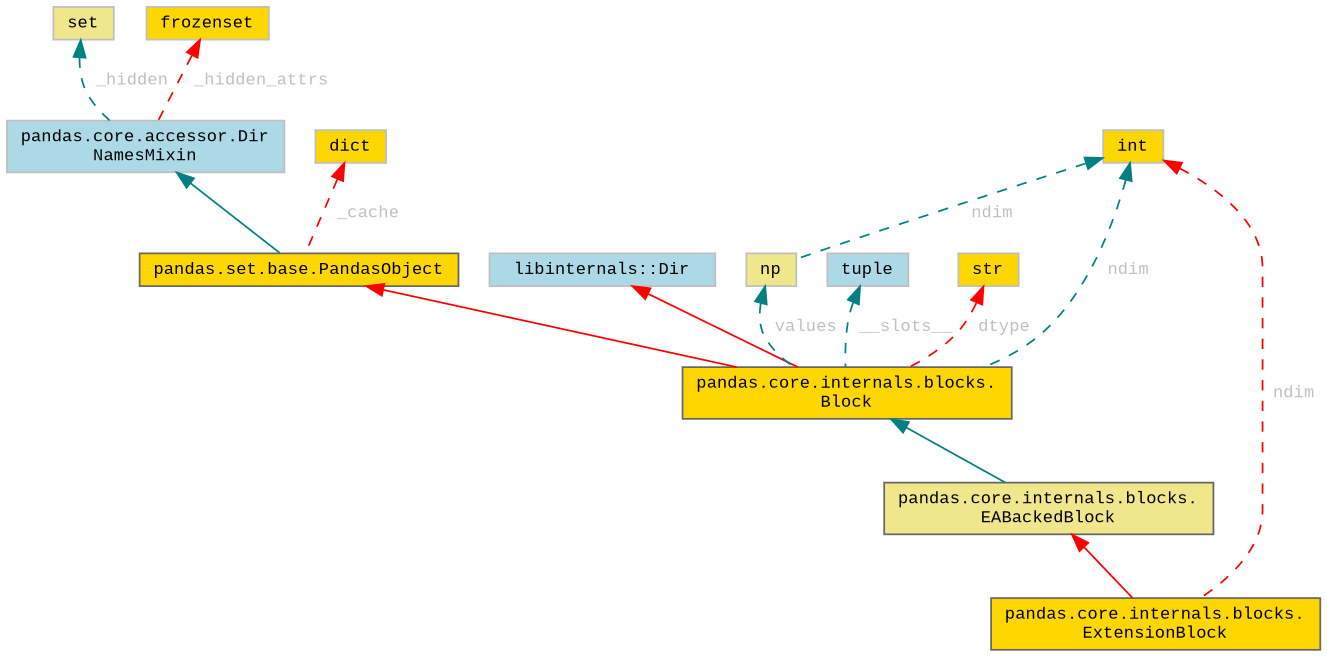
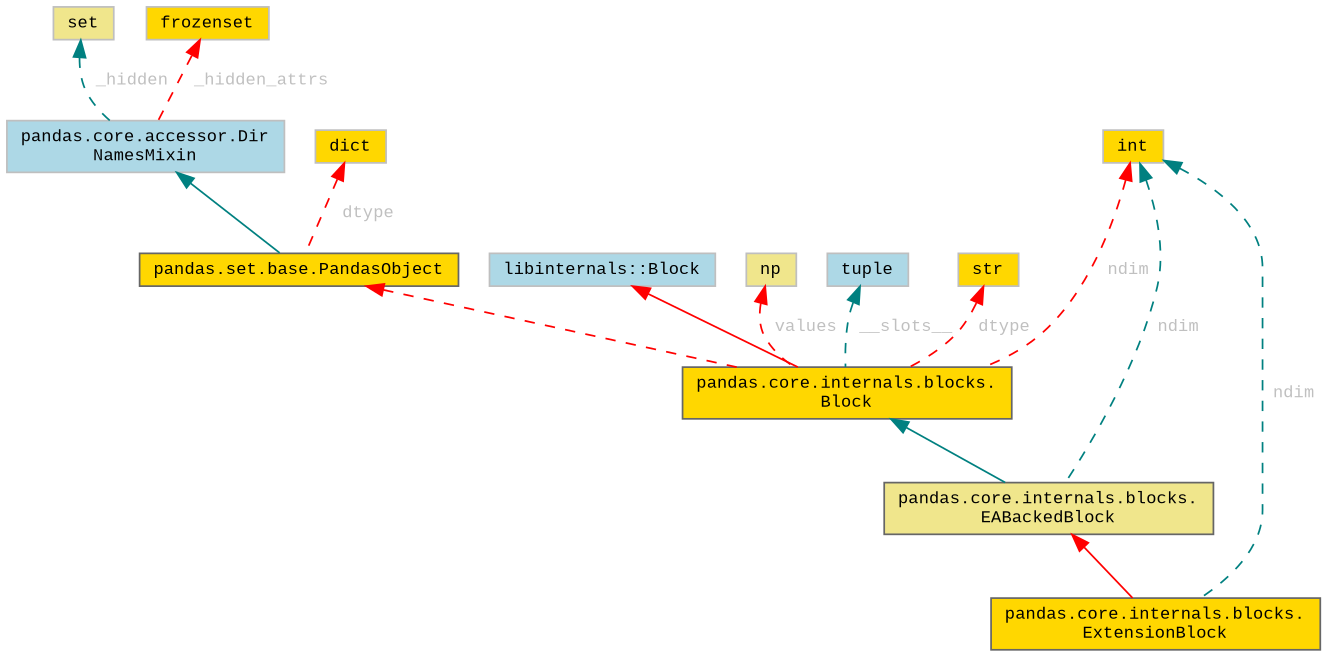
(941, 211) -> (1141, 338)
(364, 213) -> (364, 213)
(602, 270) -> (602, 270)
(1077, 291) -> (1077, 291)
(560, 328) -> (560, 328)
(767, 340) -> (767, 340)
(1263, 377) -> (1263, 377)
